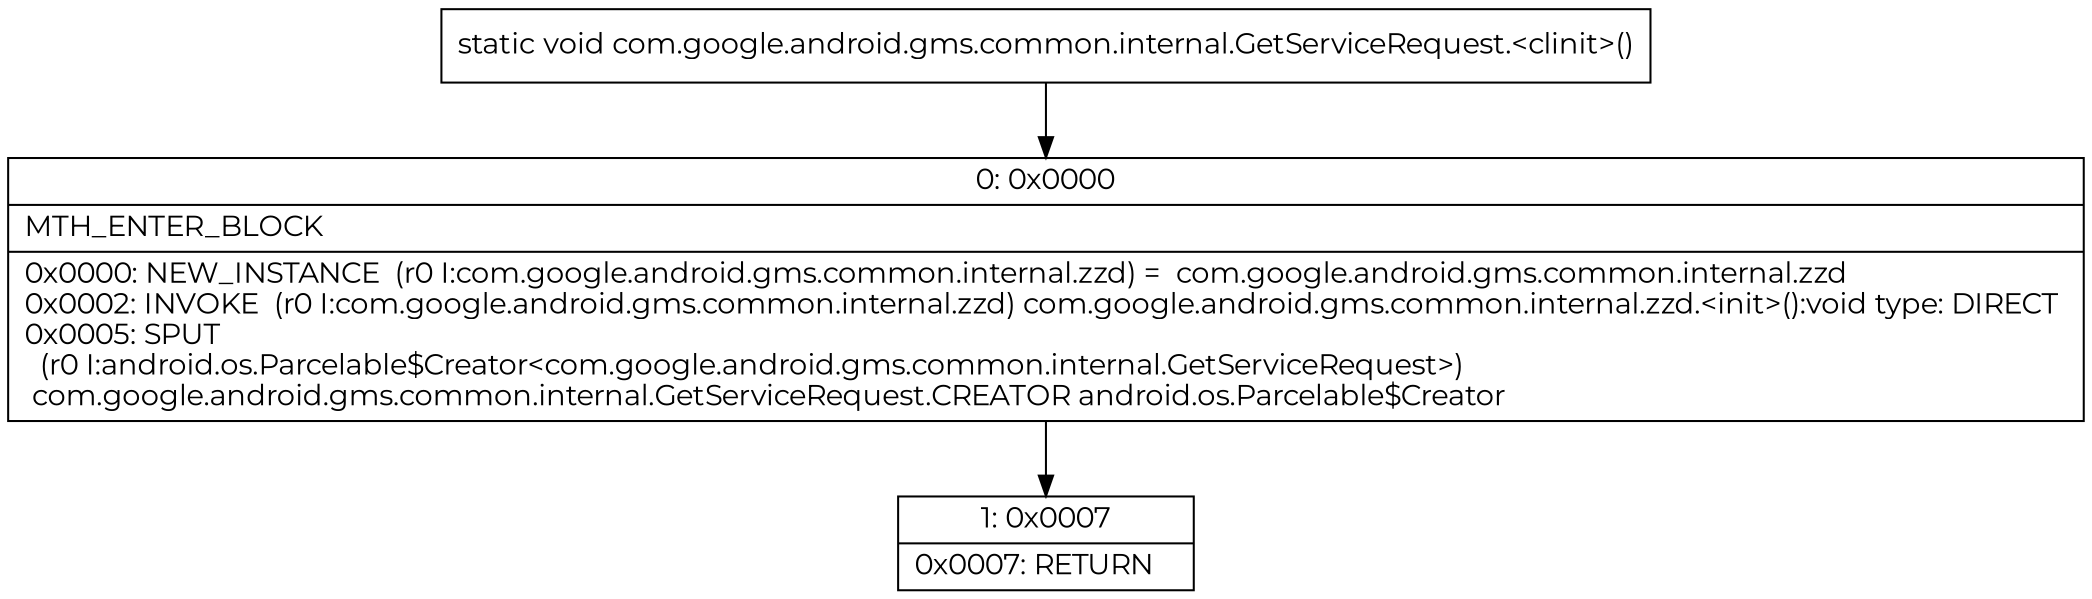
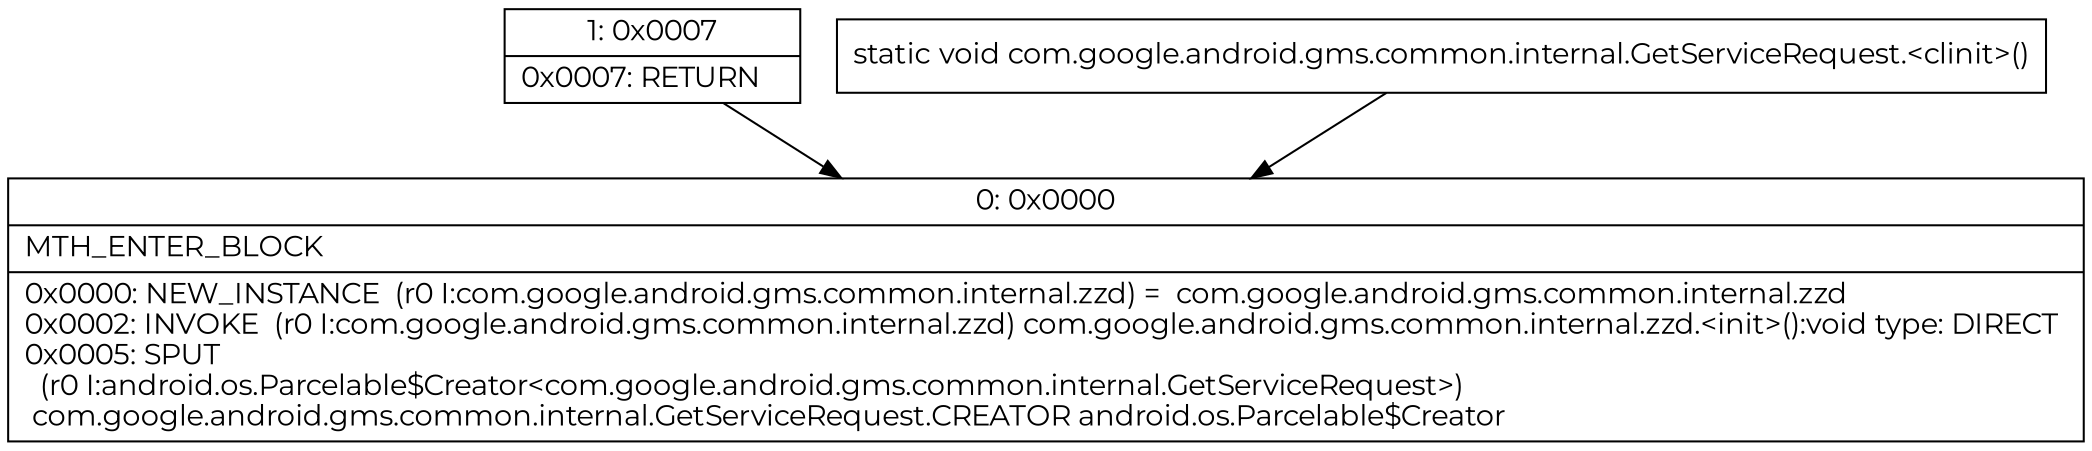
(1046, 448) -> (774, 135)
